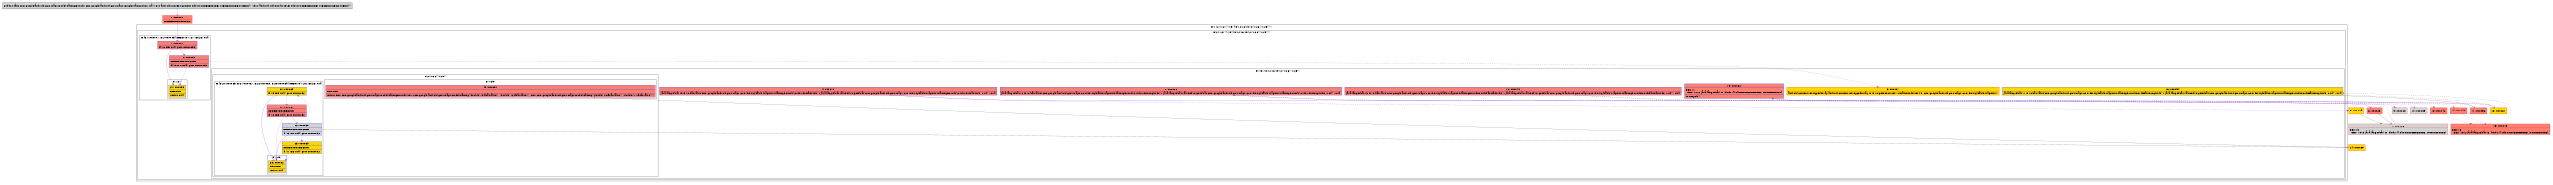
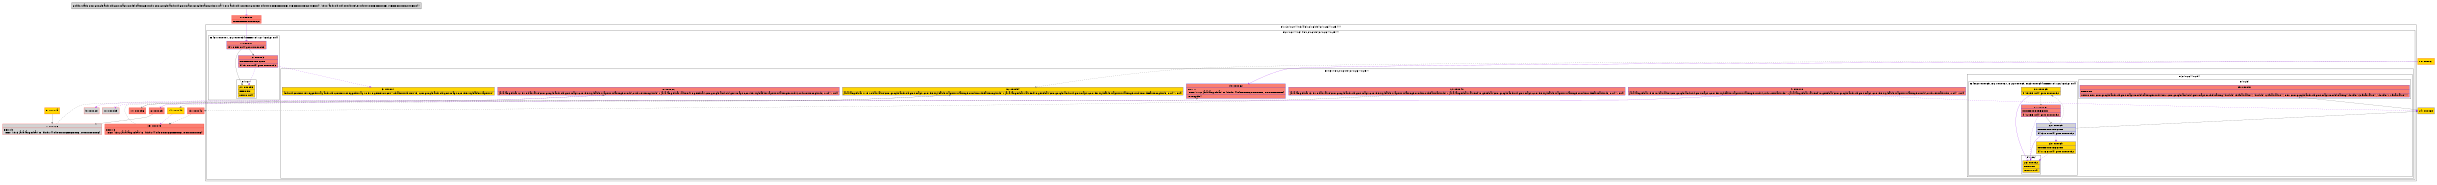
(1893, 91) -> (388, 91)
(2419, 98) -> (1726, 62)
(1618, 106) -> (2140, 105)
(2459, 111) -> (176, 111)
(2357, 148) -> (2426, 111)
